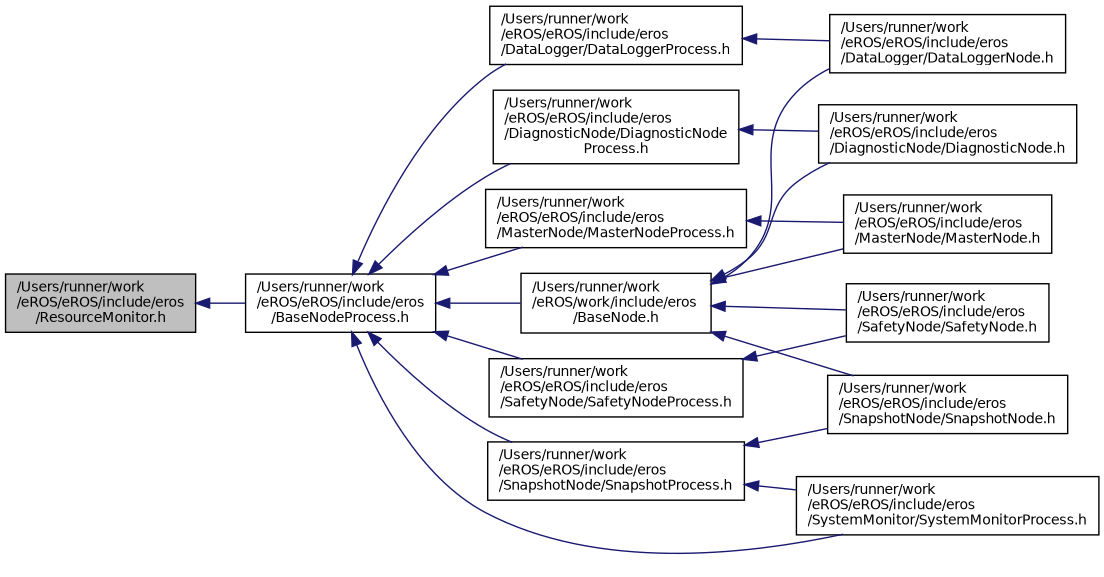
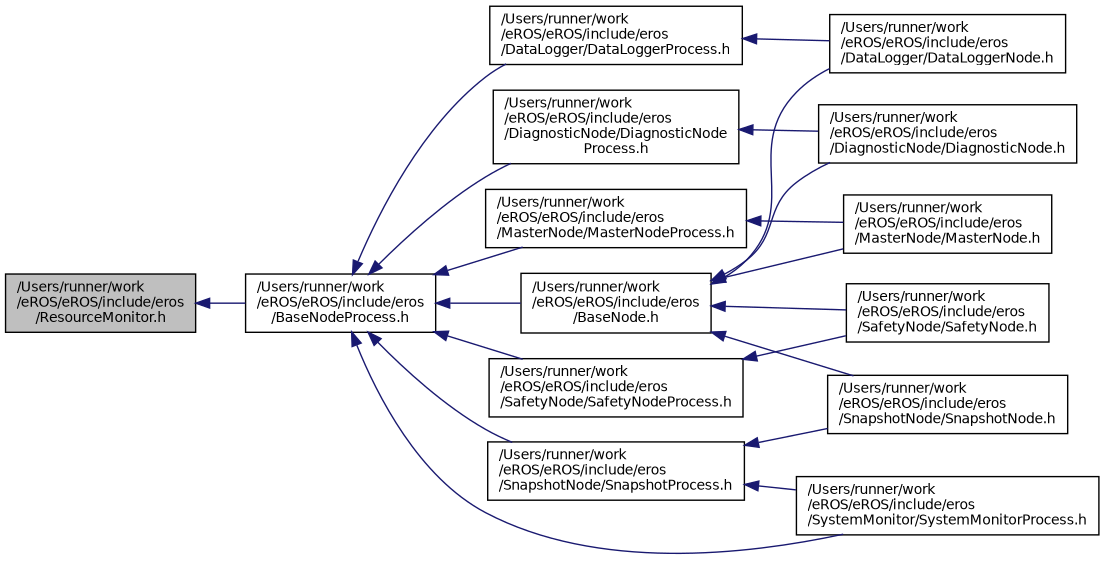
(616, 303) -> (616, 303)
